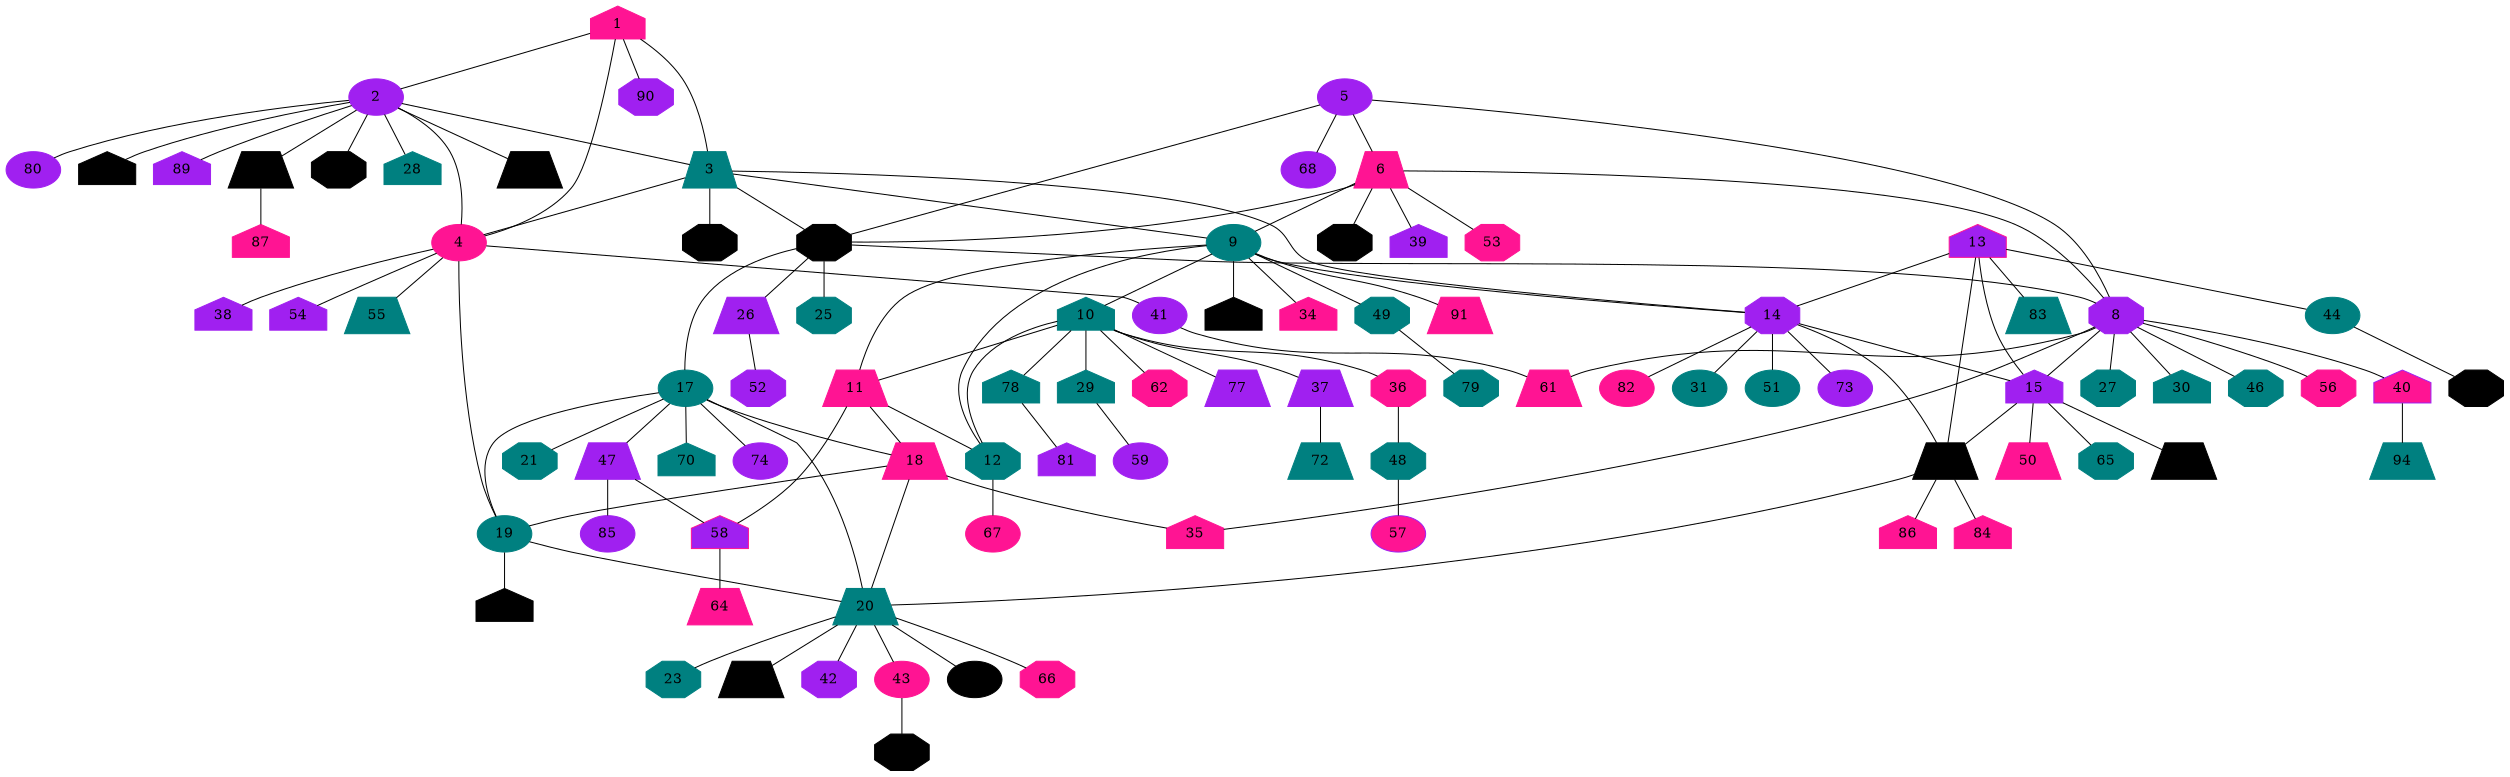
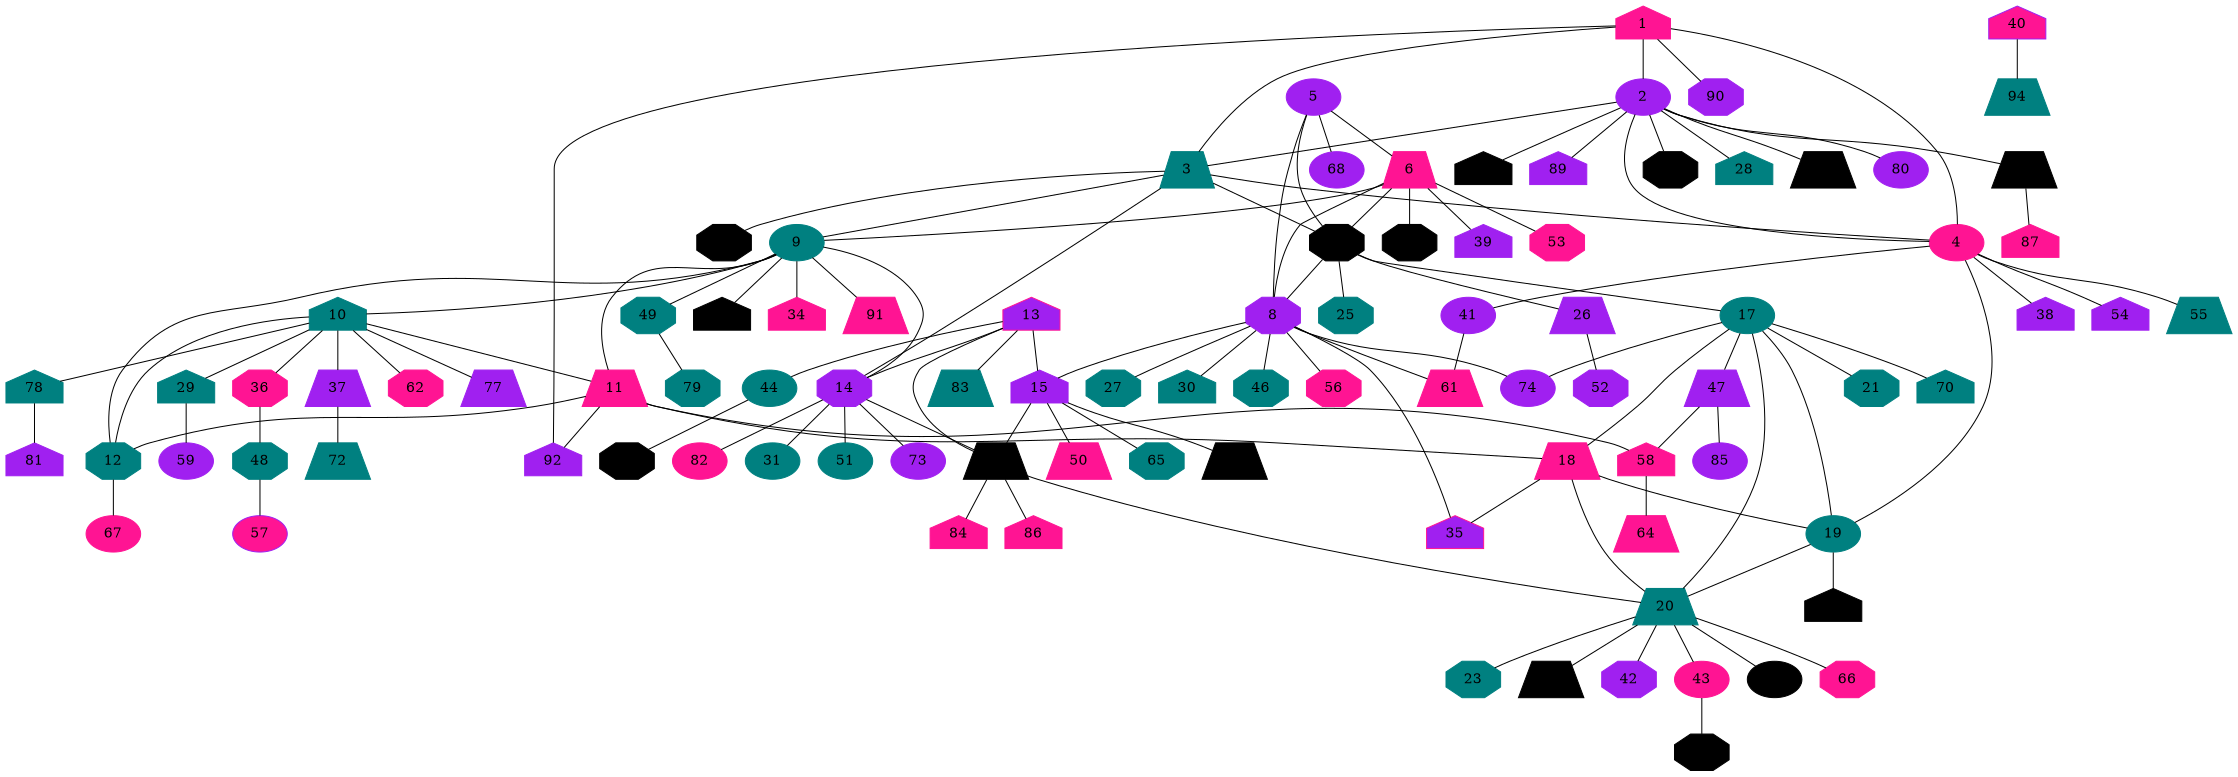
(2265, 343) -> (1400, 352)
(1894, 349) -> none
none -> (553, 461)
(720, 534) -> (1646, 461)
(1195, 534) -> (1455, 534)
